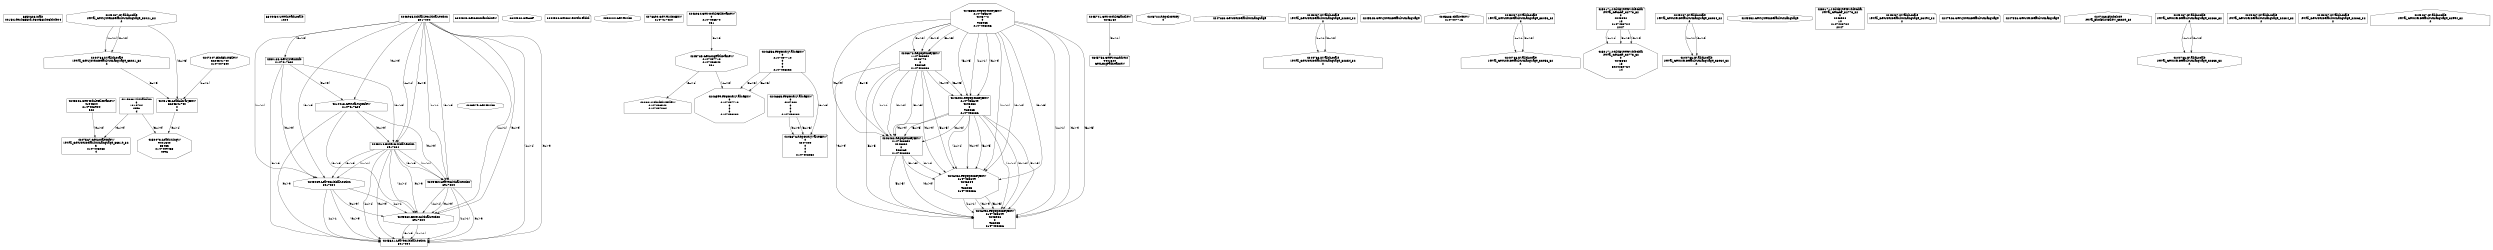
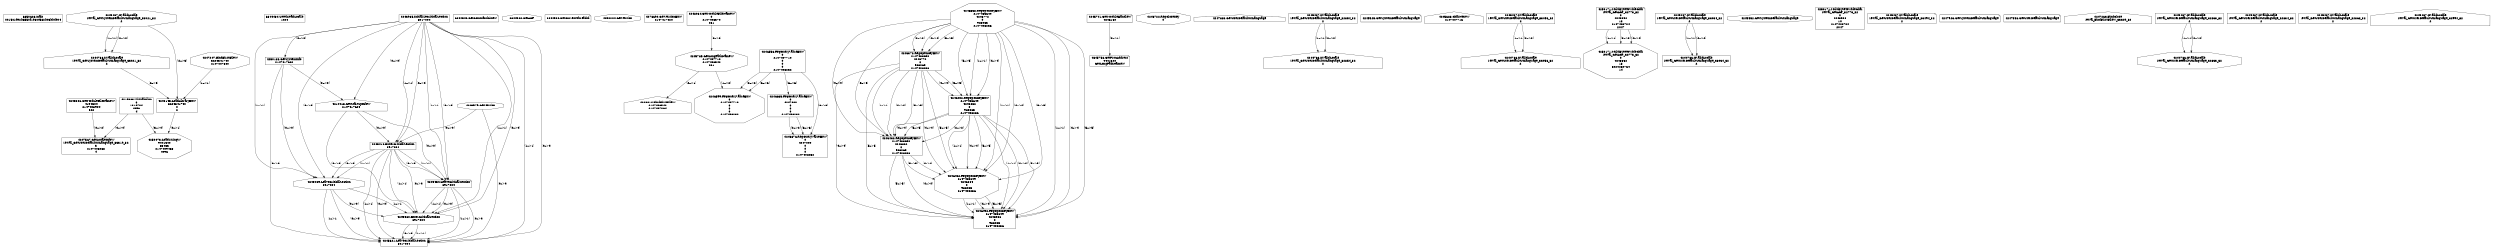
(920, 61) -> (920, 61)
(372, 81) -> (440, 128)
none -> (786, 82)
(281, 197) -> (496, 198)
